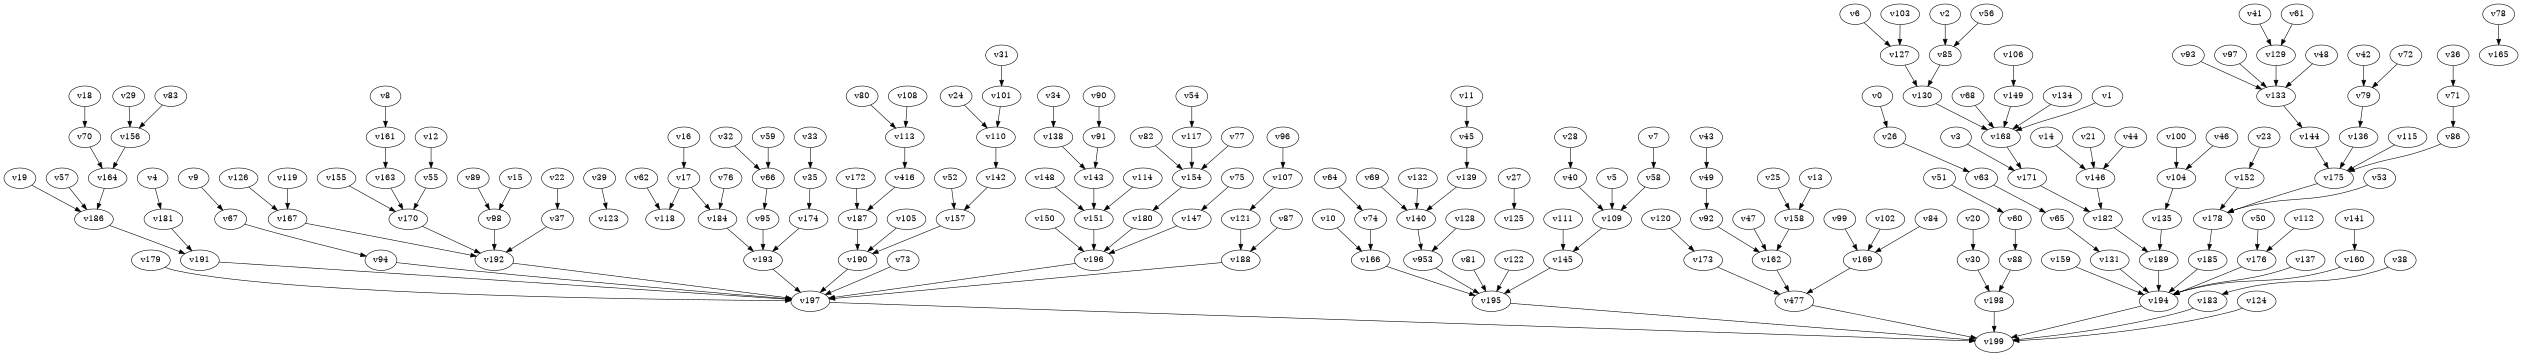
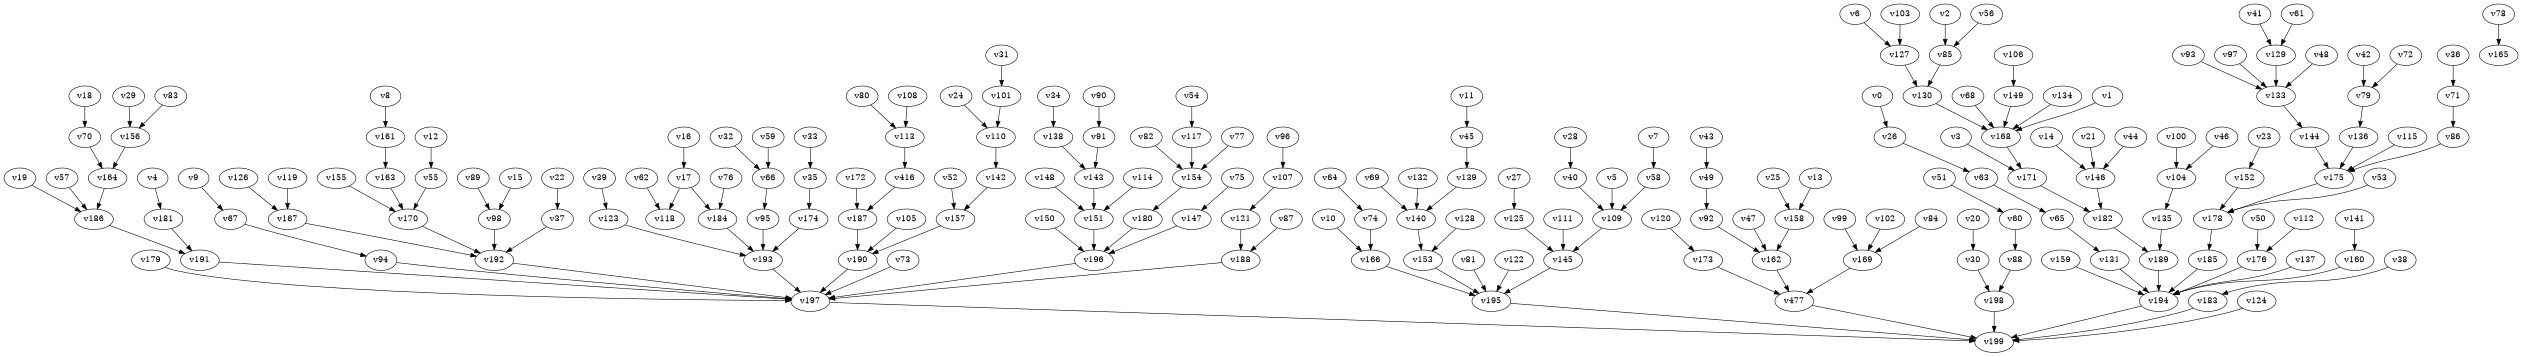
none -> (1536, 238)
none -> (682, 240)
(1423, 260) -> (1423, 260)
